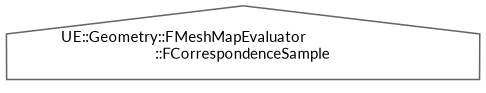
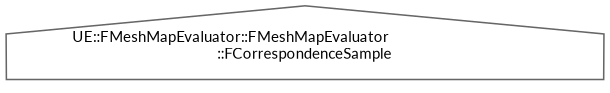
(243, 47) -> (305, 47)
